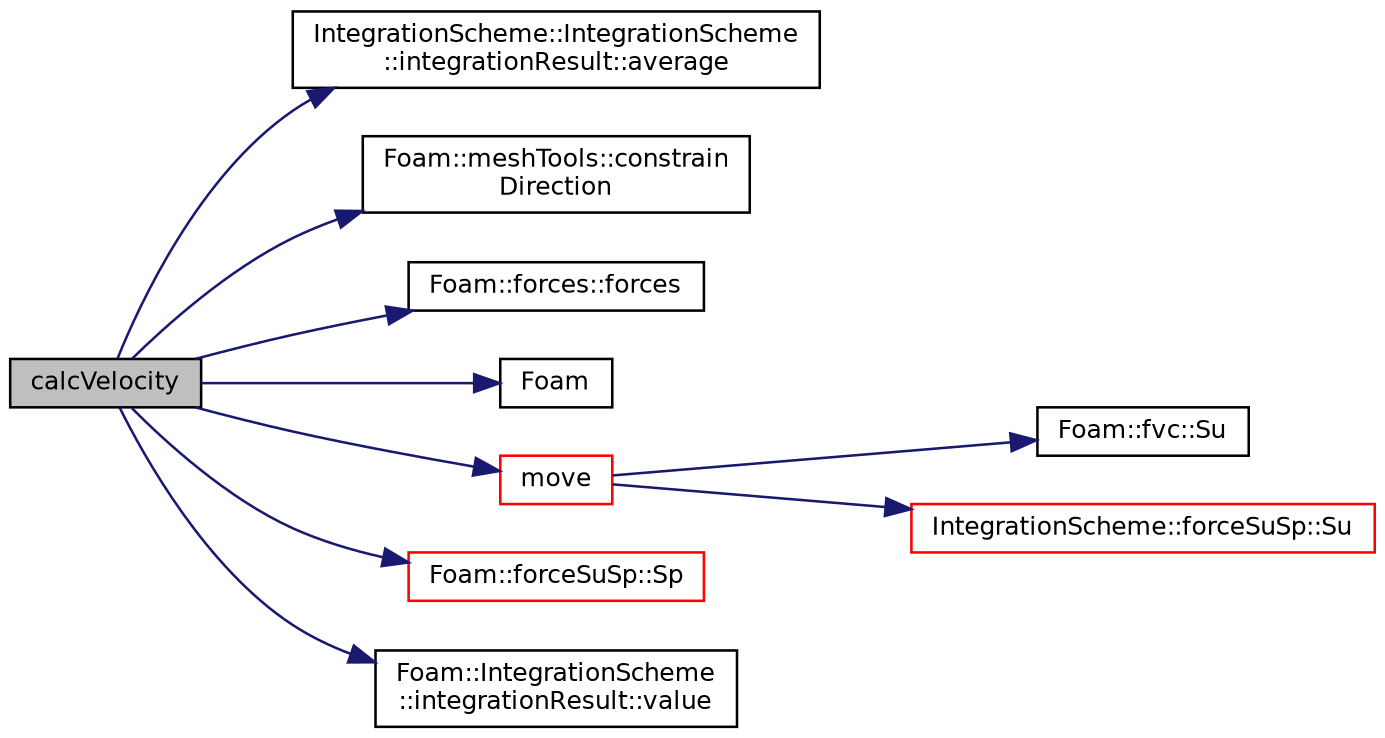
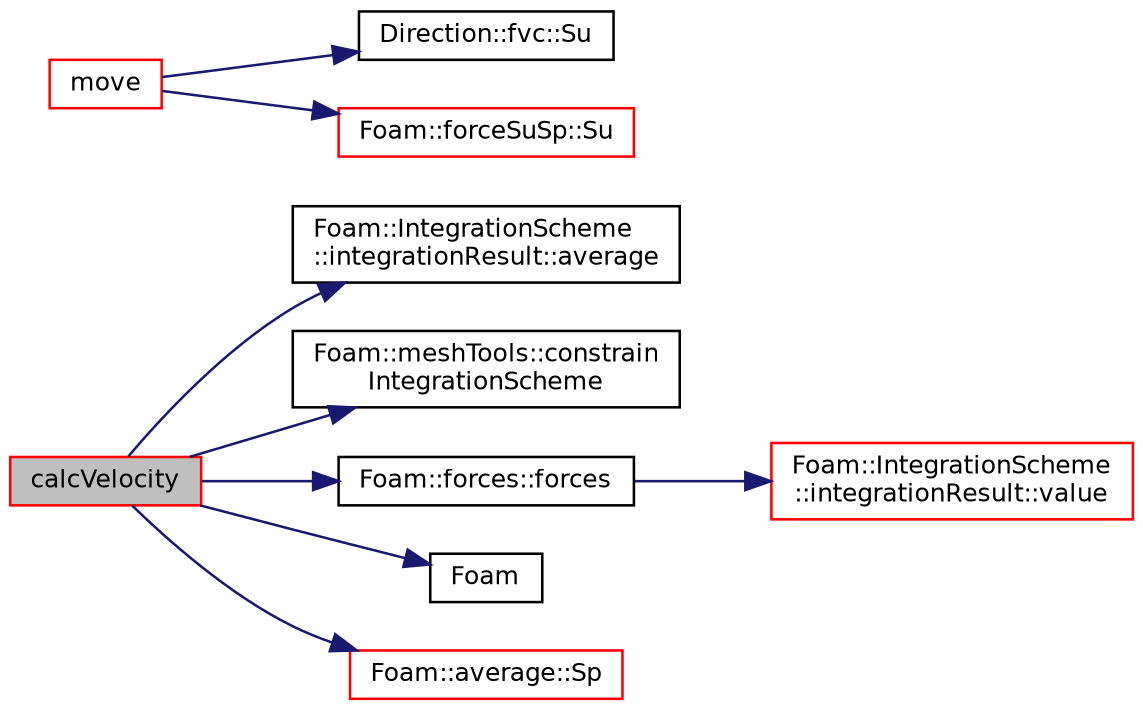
(556, 50) -> (486, 244)
(556, 174) -> (486, 369)
(106, 383) -> (106, 481)
(1143, 432) -> (486, 36)
(334, 440) -> none
(1143, 528) -> (486, 132)
(213, 552) -> (690, 481)
(556, 577) -> (486, 675)
(556, 689) -> (952, 481)
